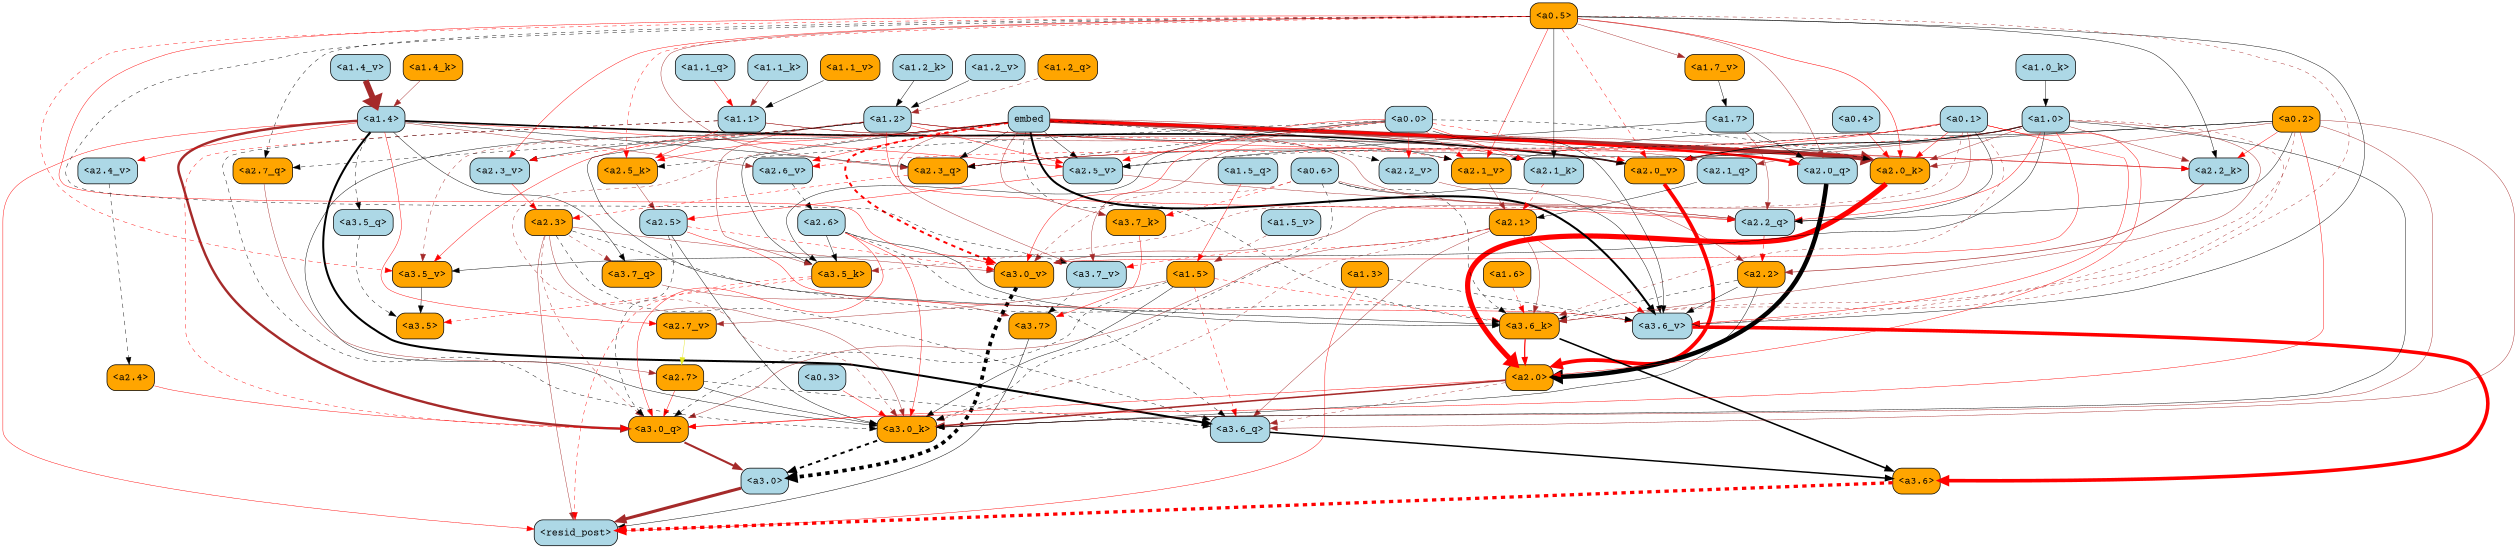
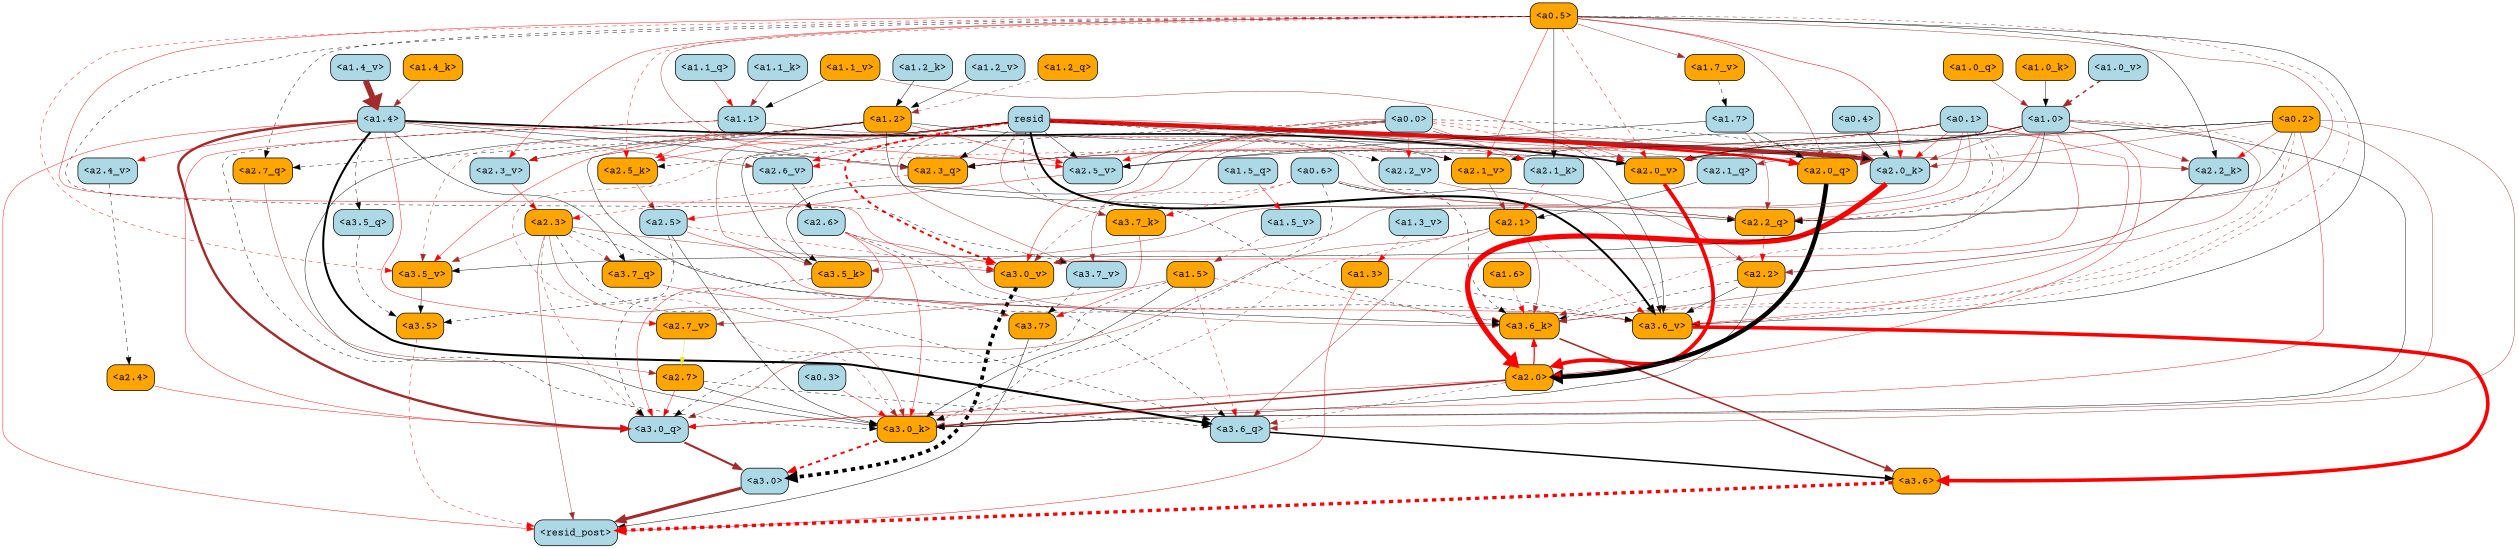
none -> (1973, 67)
(2046, 67) -> (2046, 67)
none -> (2118, 67)
(1721, 90) -> (1721, 90)
(888, 119) -> (888, 119)
(1029, 119) -> (1029, 119)
(1192, 140) -> (1252, 92)
(1816, 140) -> (1816, 140)
(1876, 142) -> (1876, 142)
(1442, 143) -> (1612, 139)
(1535, 148) -> (1535, 148)
(1546, 151) -> none
(1827, 171) -> (1827, 171)
(1900, 171) -> (1900, 171)
(800, 194) -> (800, 194)
(1349, 194) -> (2249, 62)
(1176, 203) -> (1176, 203)
(1926, 209) -> (1926, 209)
(1225, 212) -> (1267, 194)
(1239, 213) -> (1239, 213)
(185, 214) -> (185, 214)
none -> (1419, 223)
(1765, 223) -> (1765, 223)
(829, 242) -> none
none -> (492, 246)
(1285, 250) -> none
(1585, 272) -> (1585, 272)
(577, 307) -> (577, 307)
(1194, 318) -> (1194, 318)
(1662, 326) -> (1662, 326)
(1525, 348) -> (1534, 356)
(608, 350) -> (420, 467)
(1723, 403) -> (1723, 403)
(658, 429) -> (658, 429)
(836, 455) -> (836, 455)
